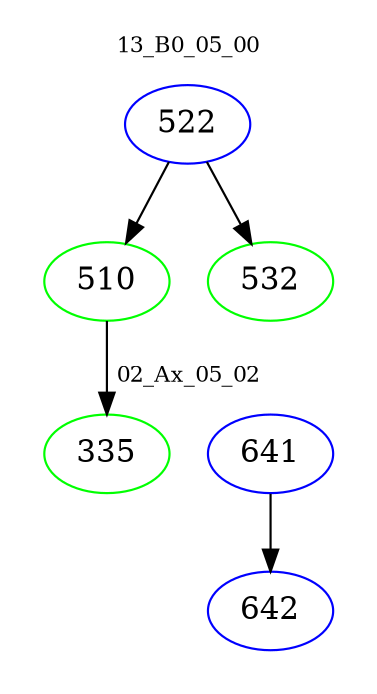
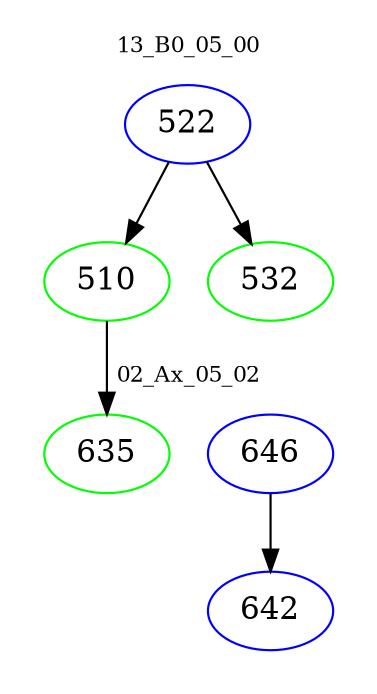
(107, 454) -> (107, 454)
(271, 454) -> (271, 454)
